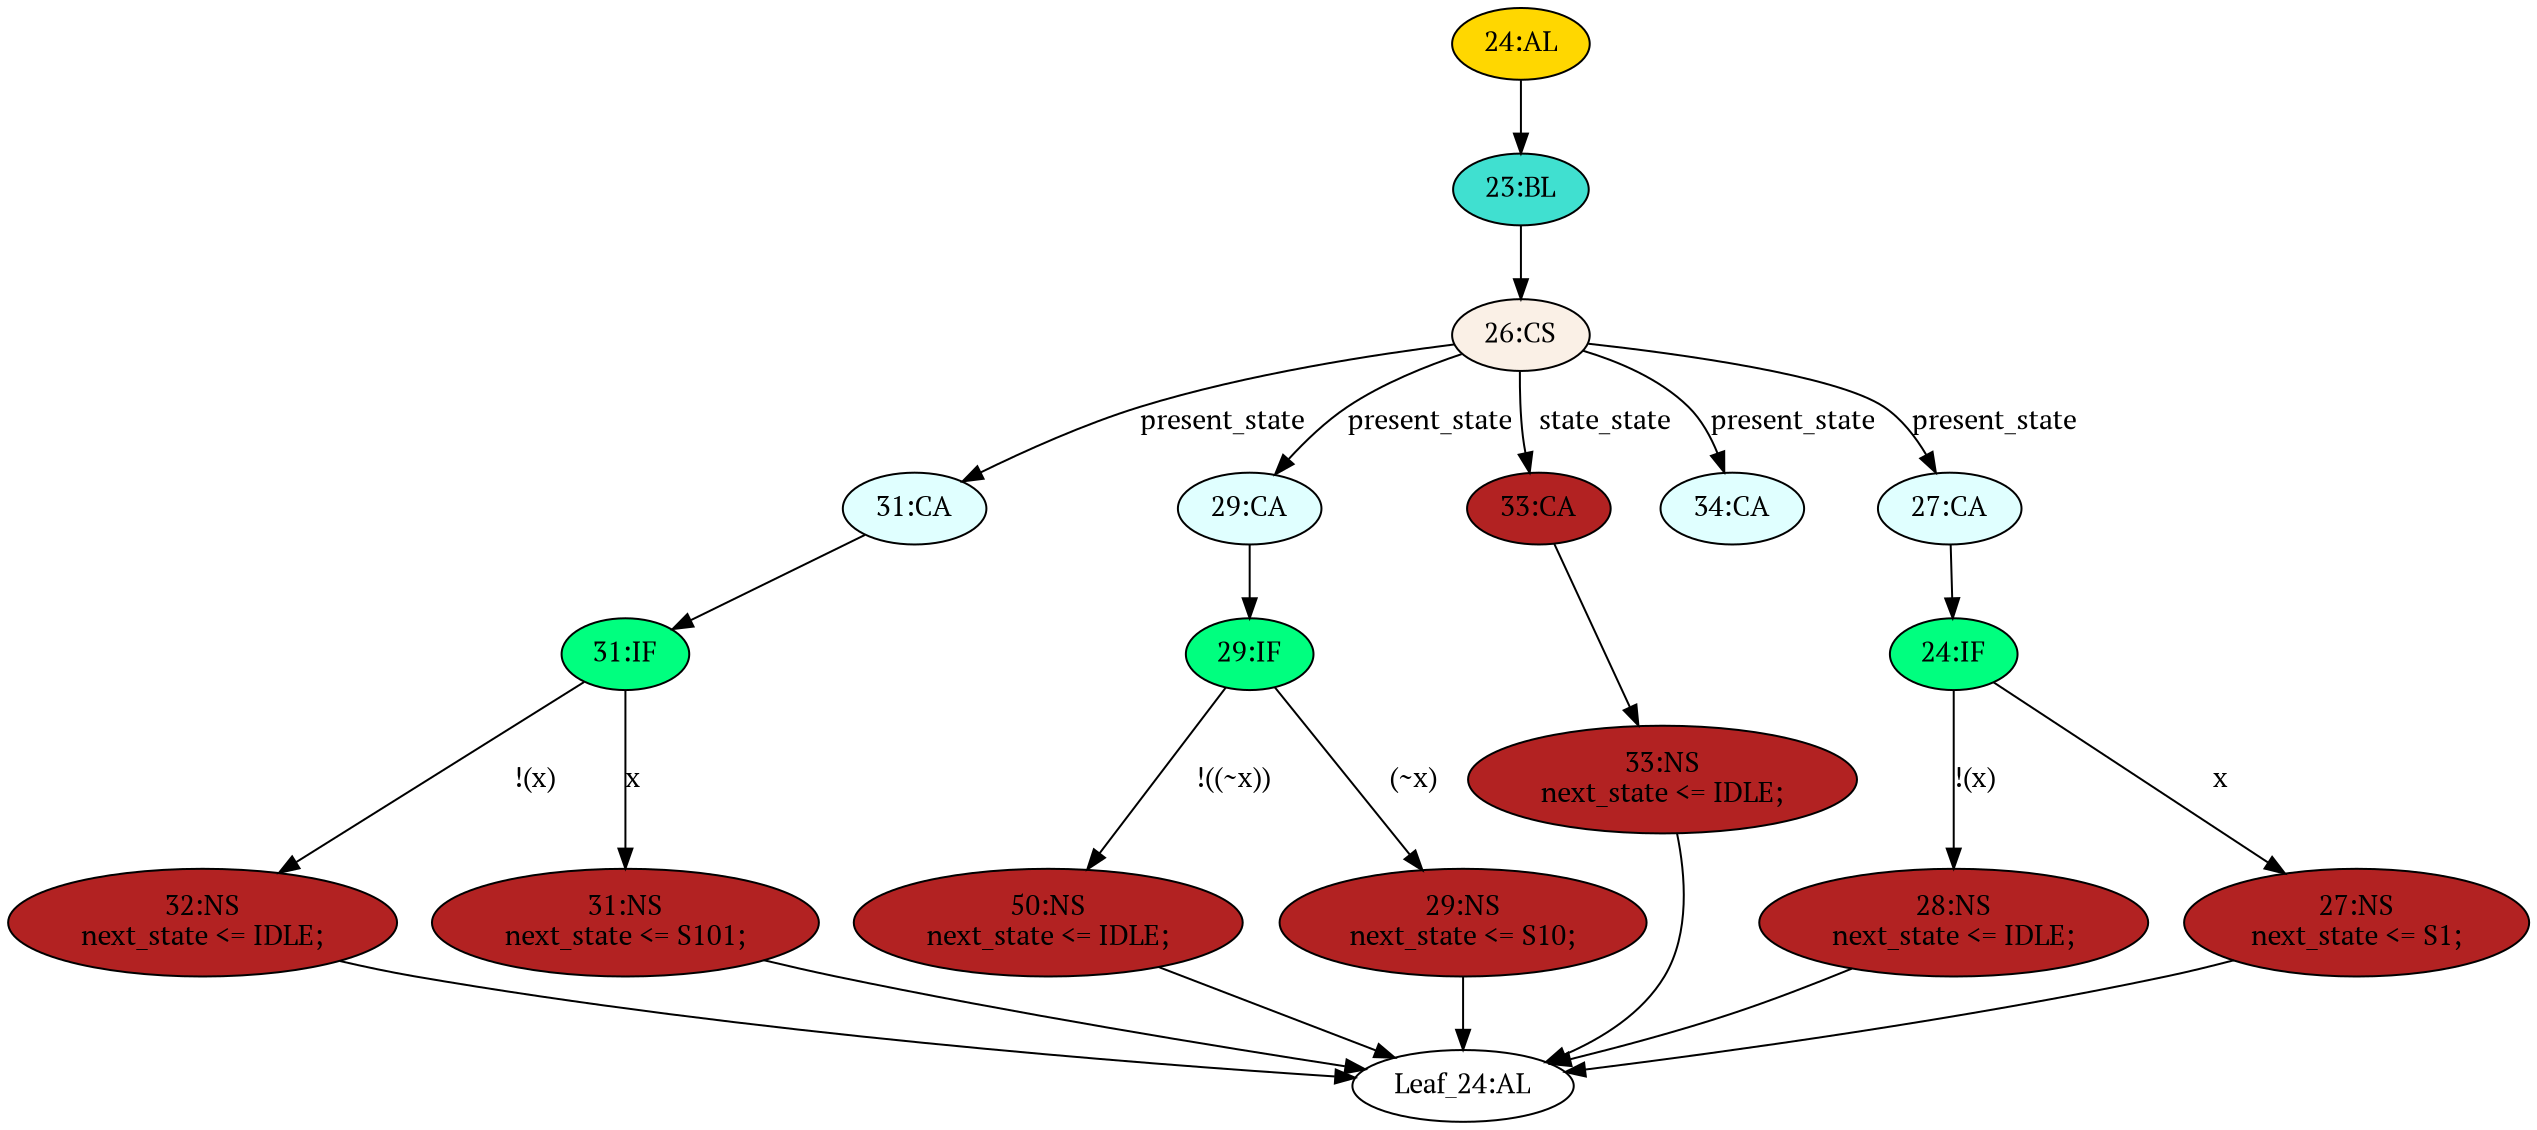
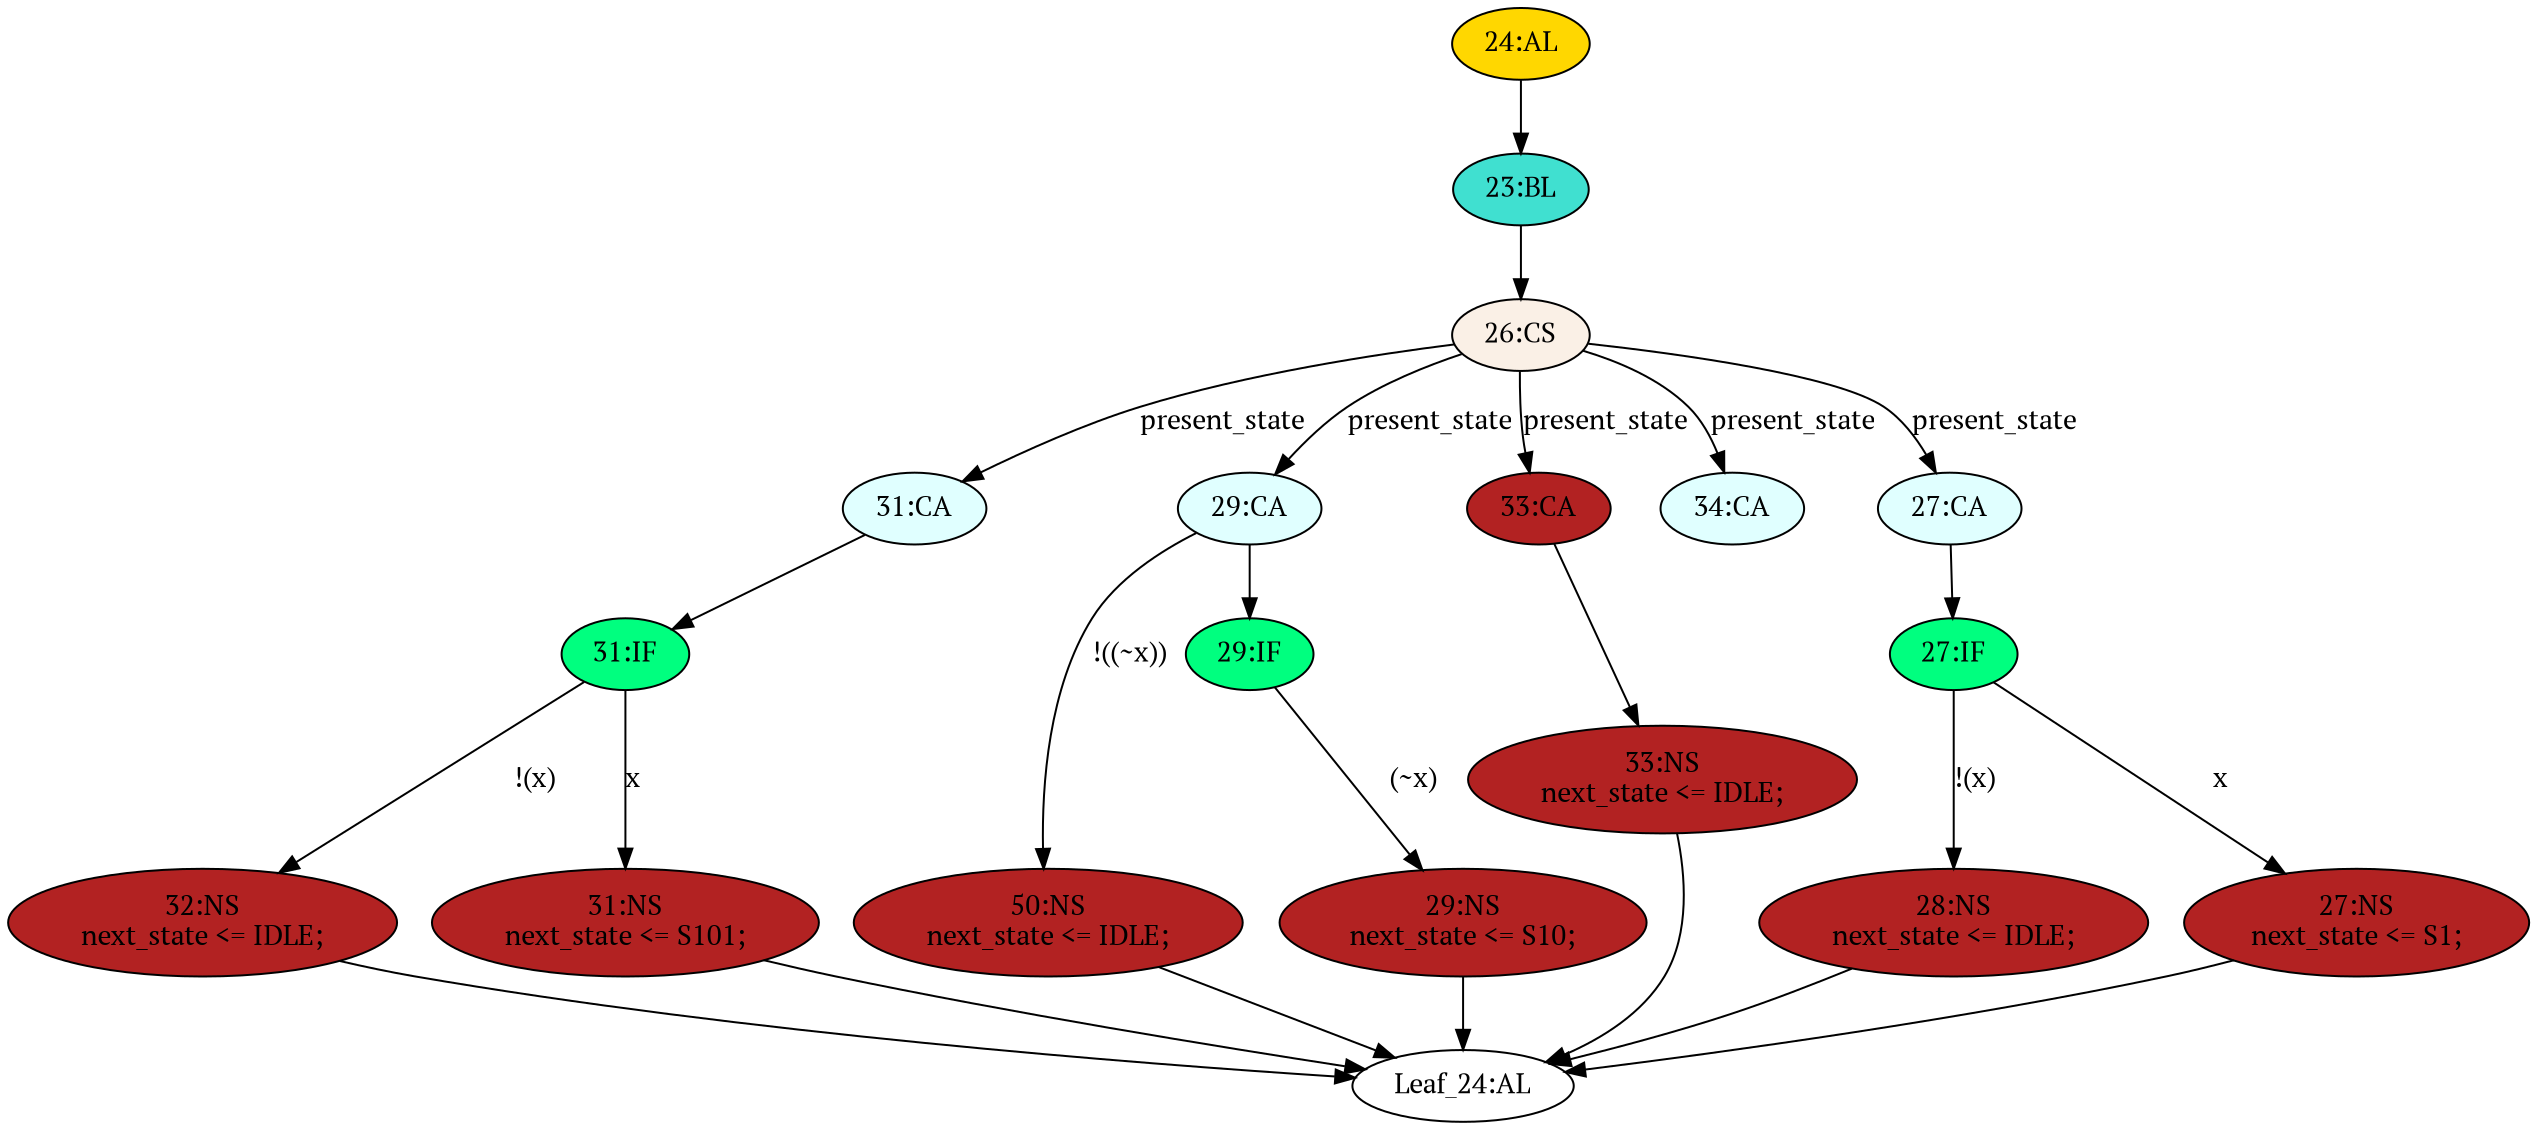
(1606, 422) -> (1606, 422)
(1954, 654) -> (1954, 654)
(1163, 771) -> (1070, 664)
